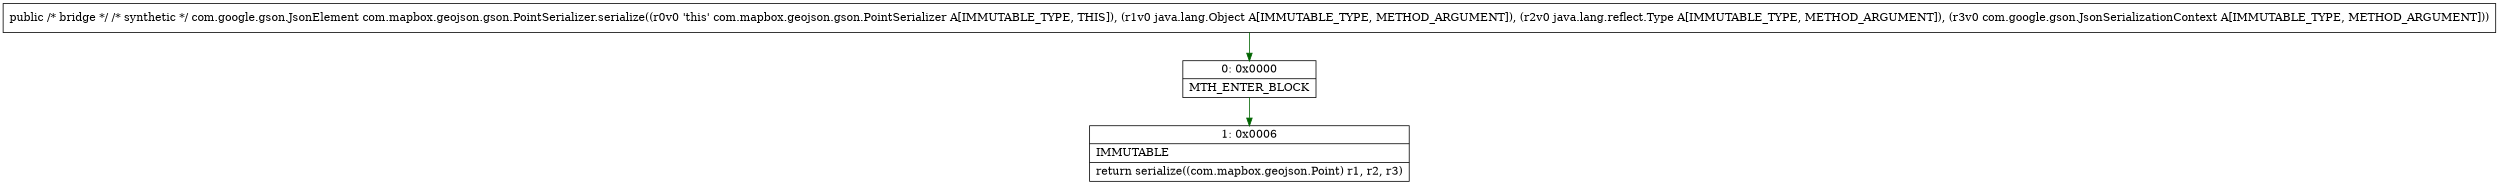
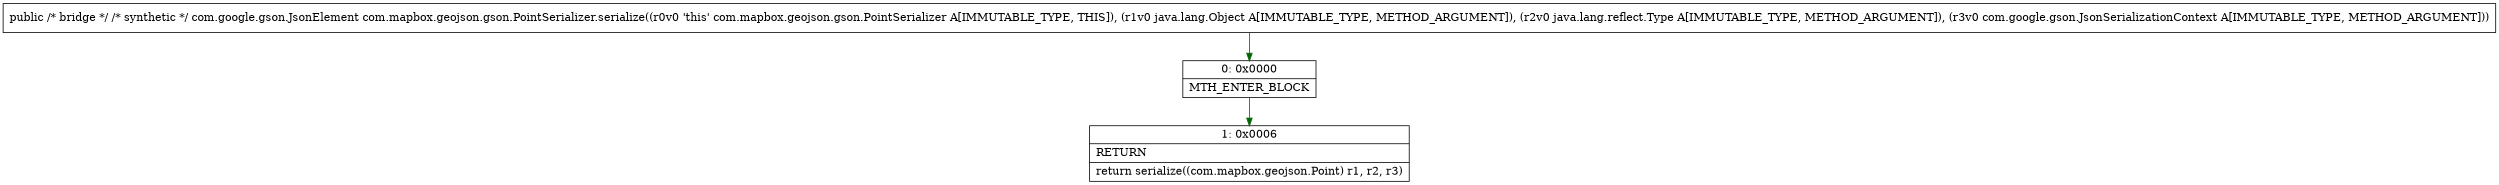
(1133, 153) -> (1121, 153)
